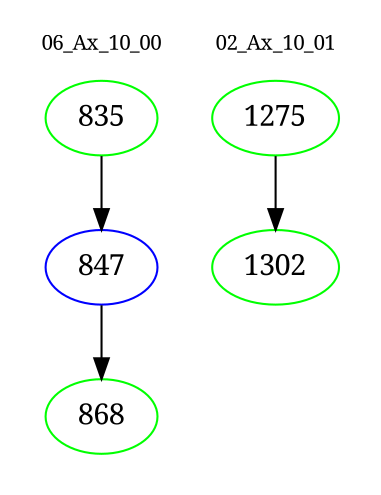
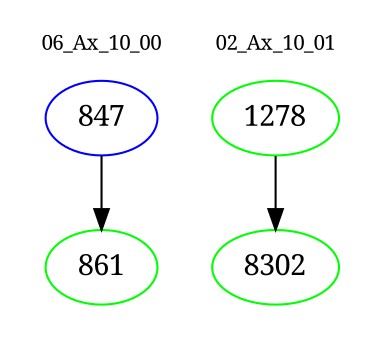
(102, 118) -> none
(276, 118) -> (276, 118)
(276, 267) -> (276, 267)
(102, 417) -> (102, 267)
